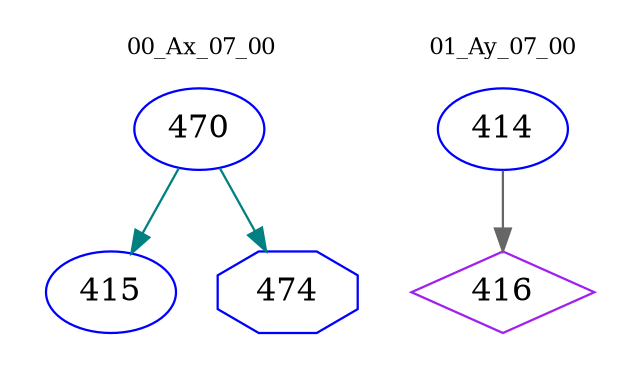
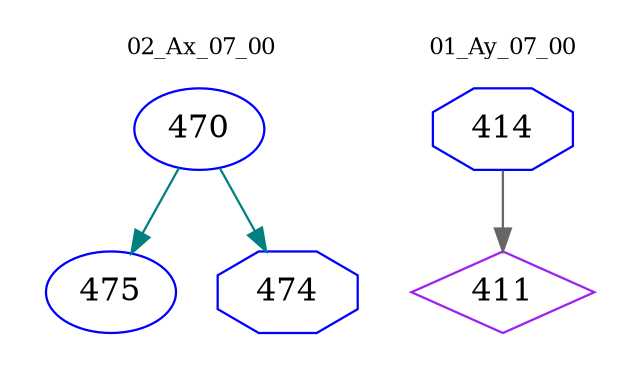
(202, 49) -> (202, 49)
(503, 129) -> (503, 129)
(111, 292) -> (111, 292)
(503, 292) -> (503, 292)
